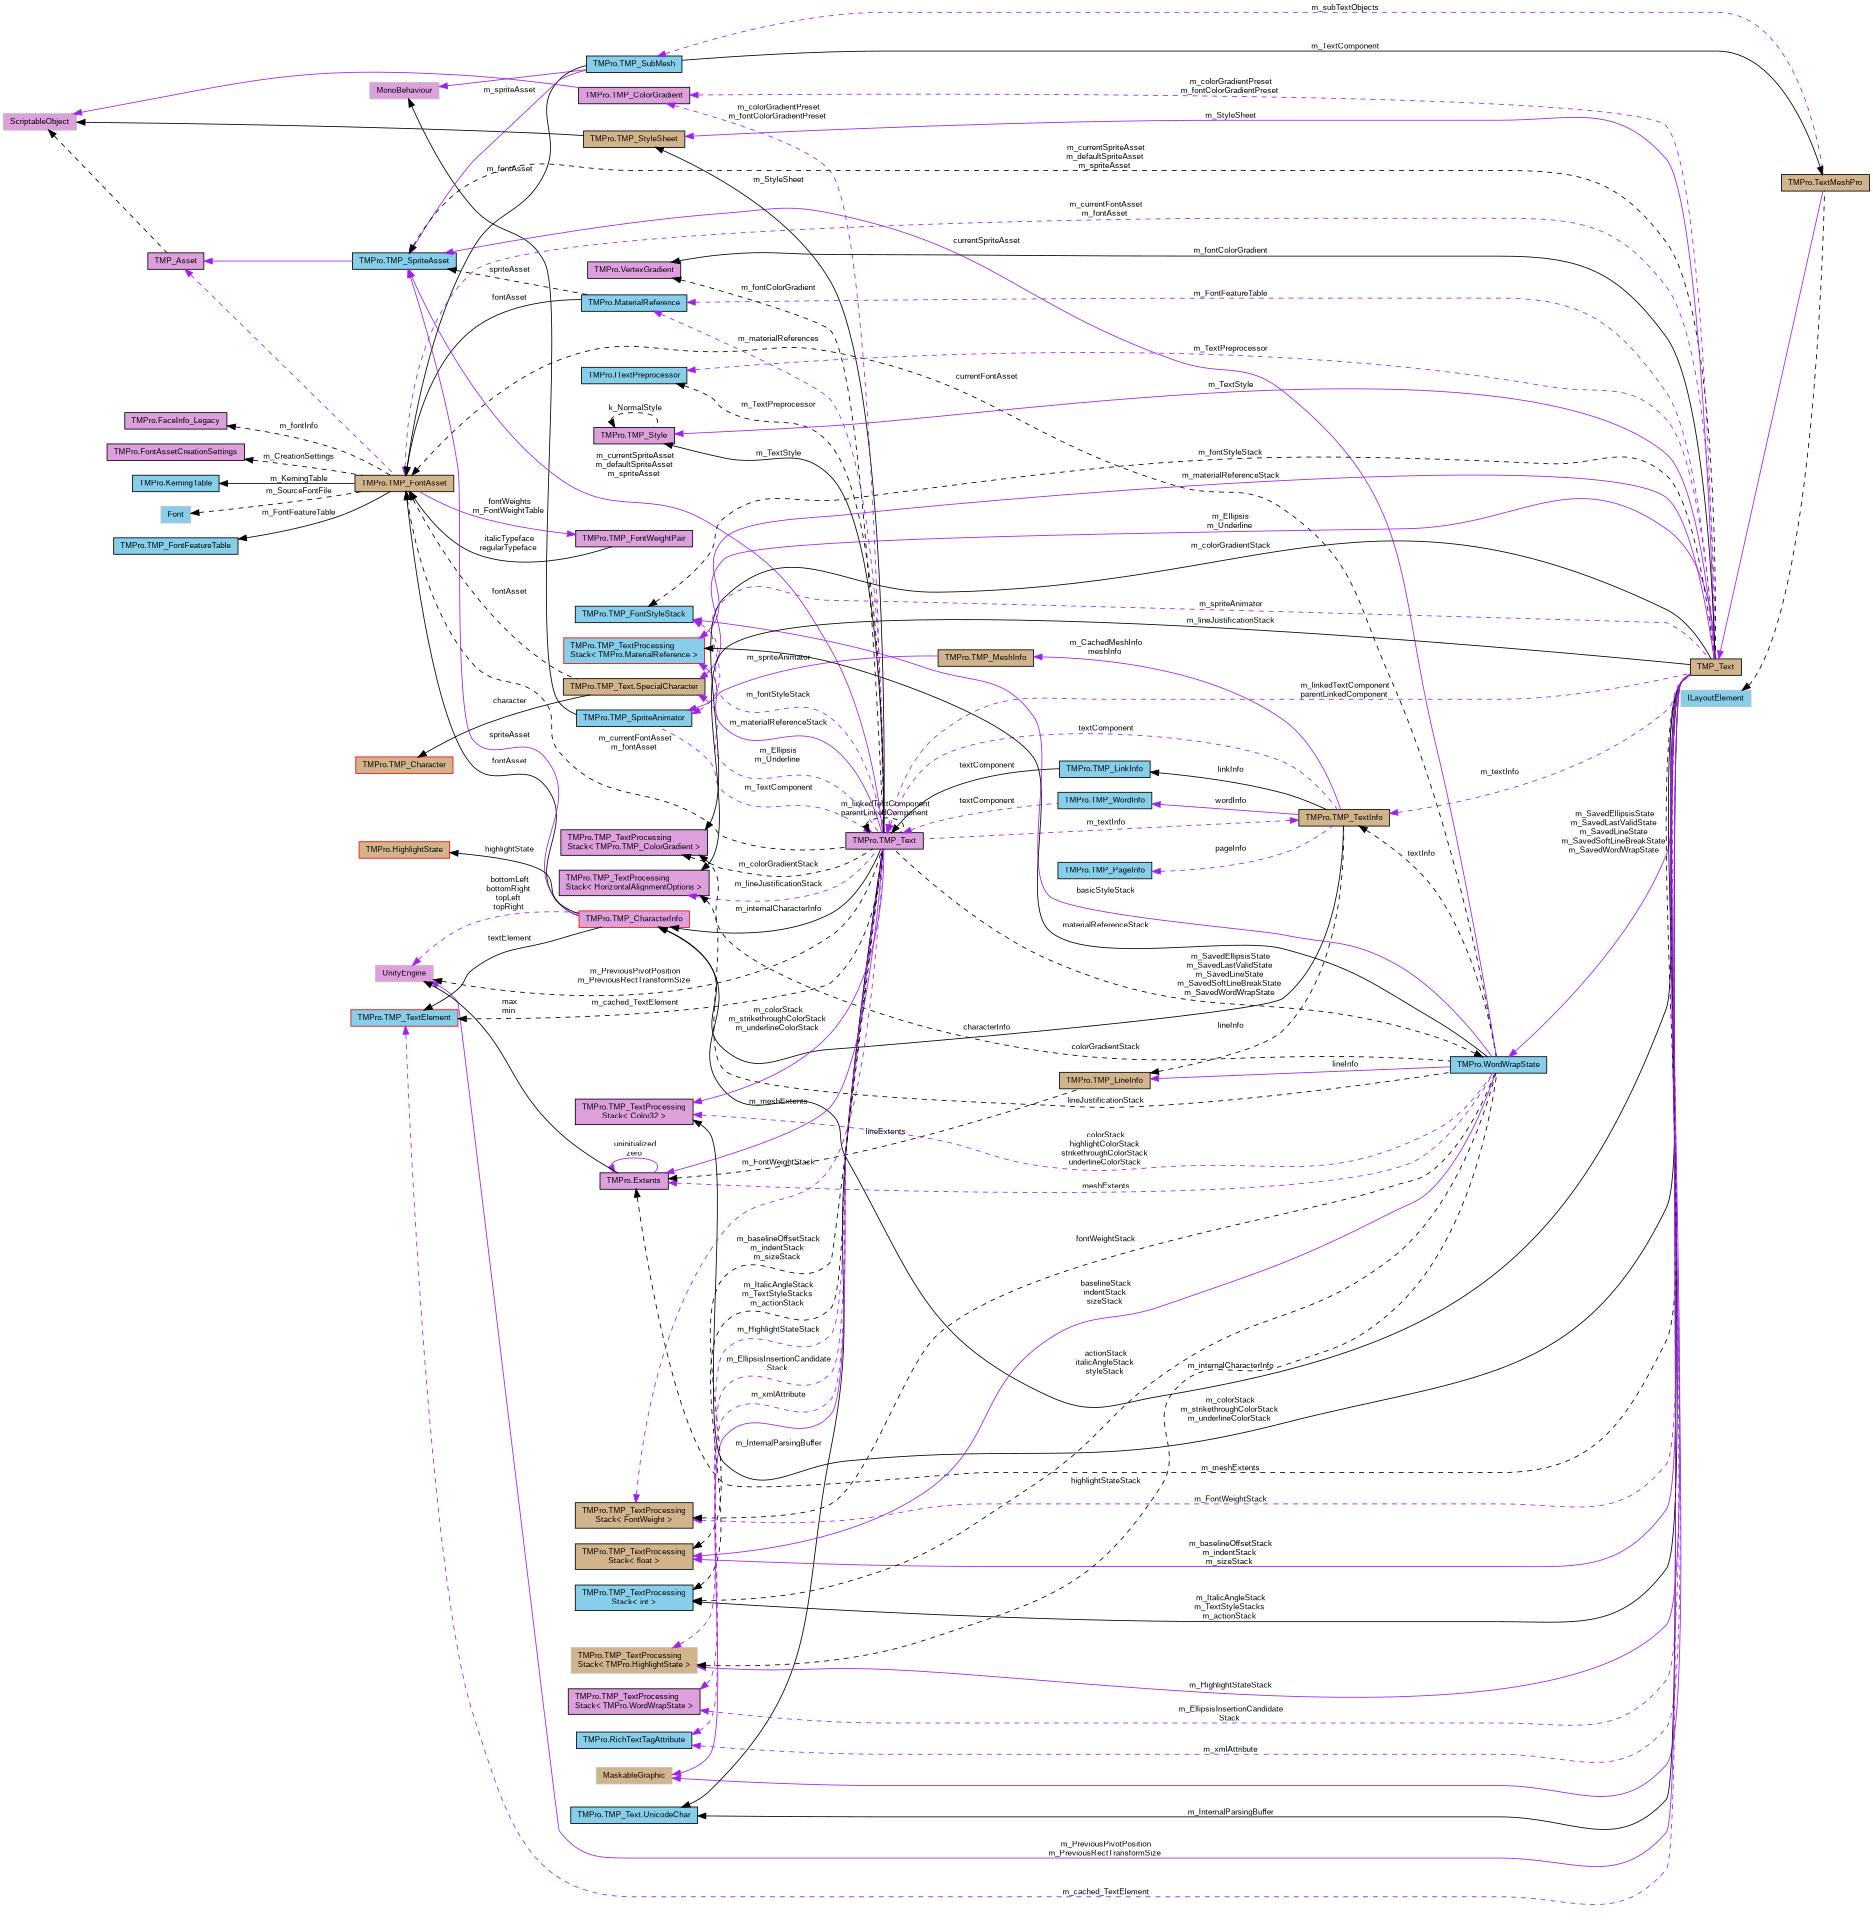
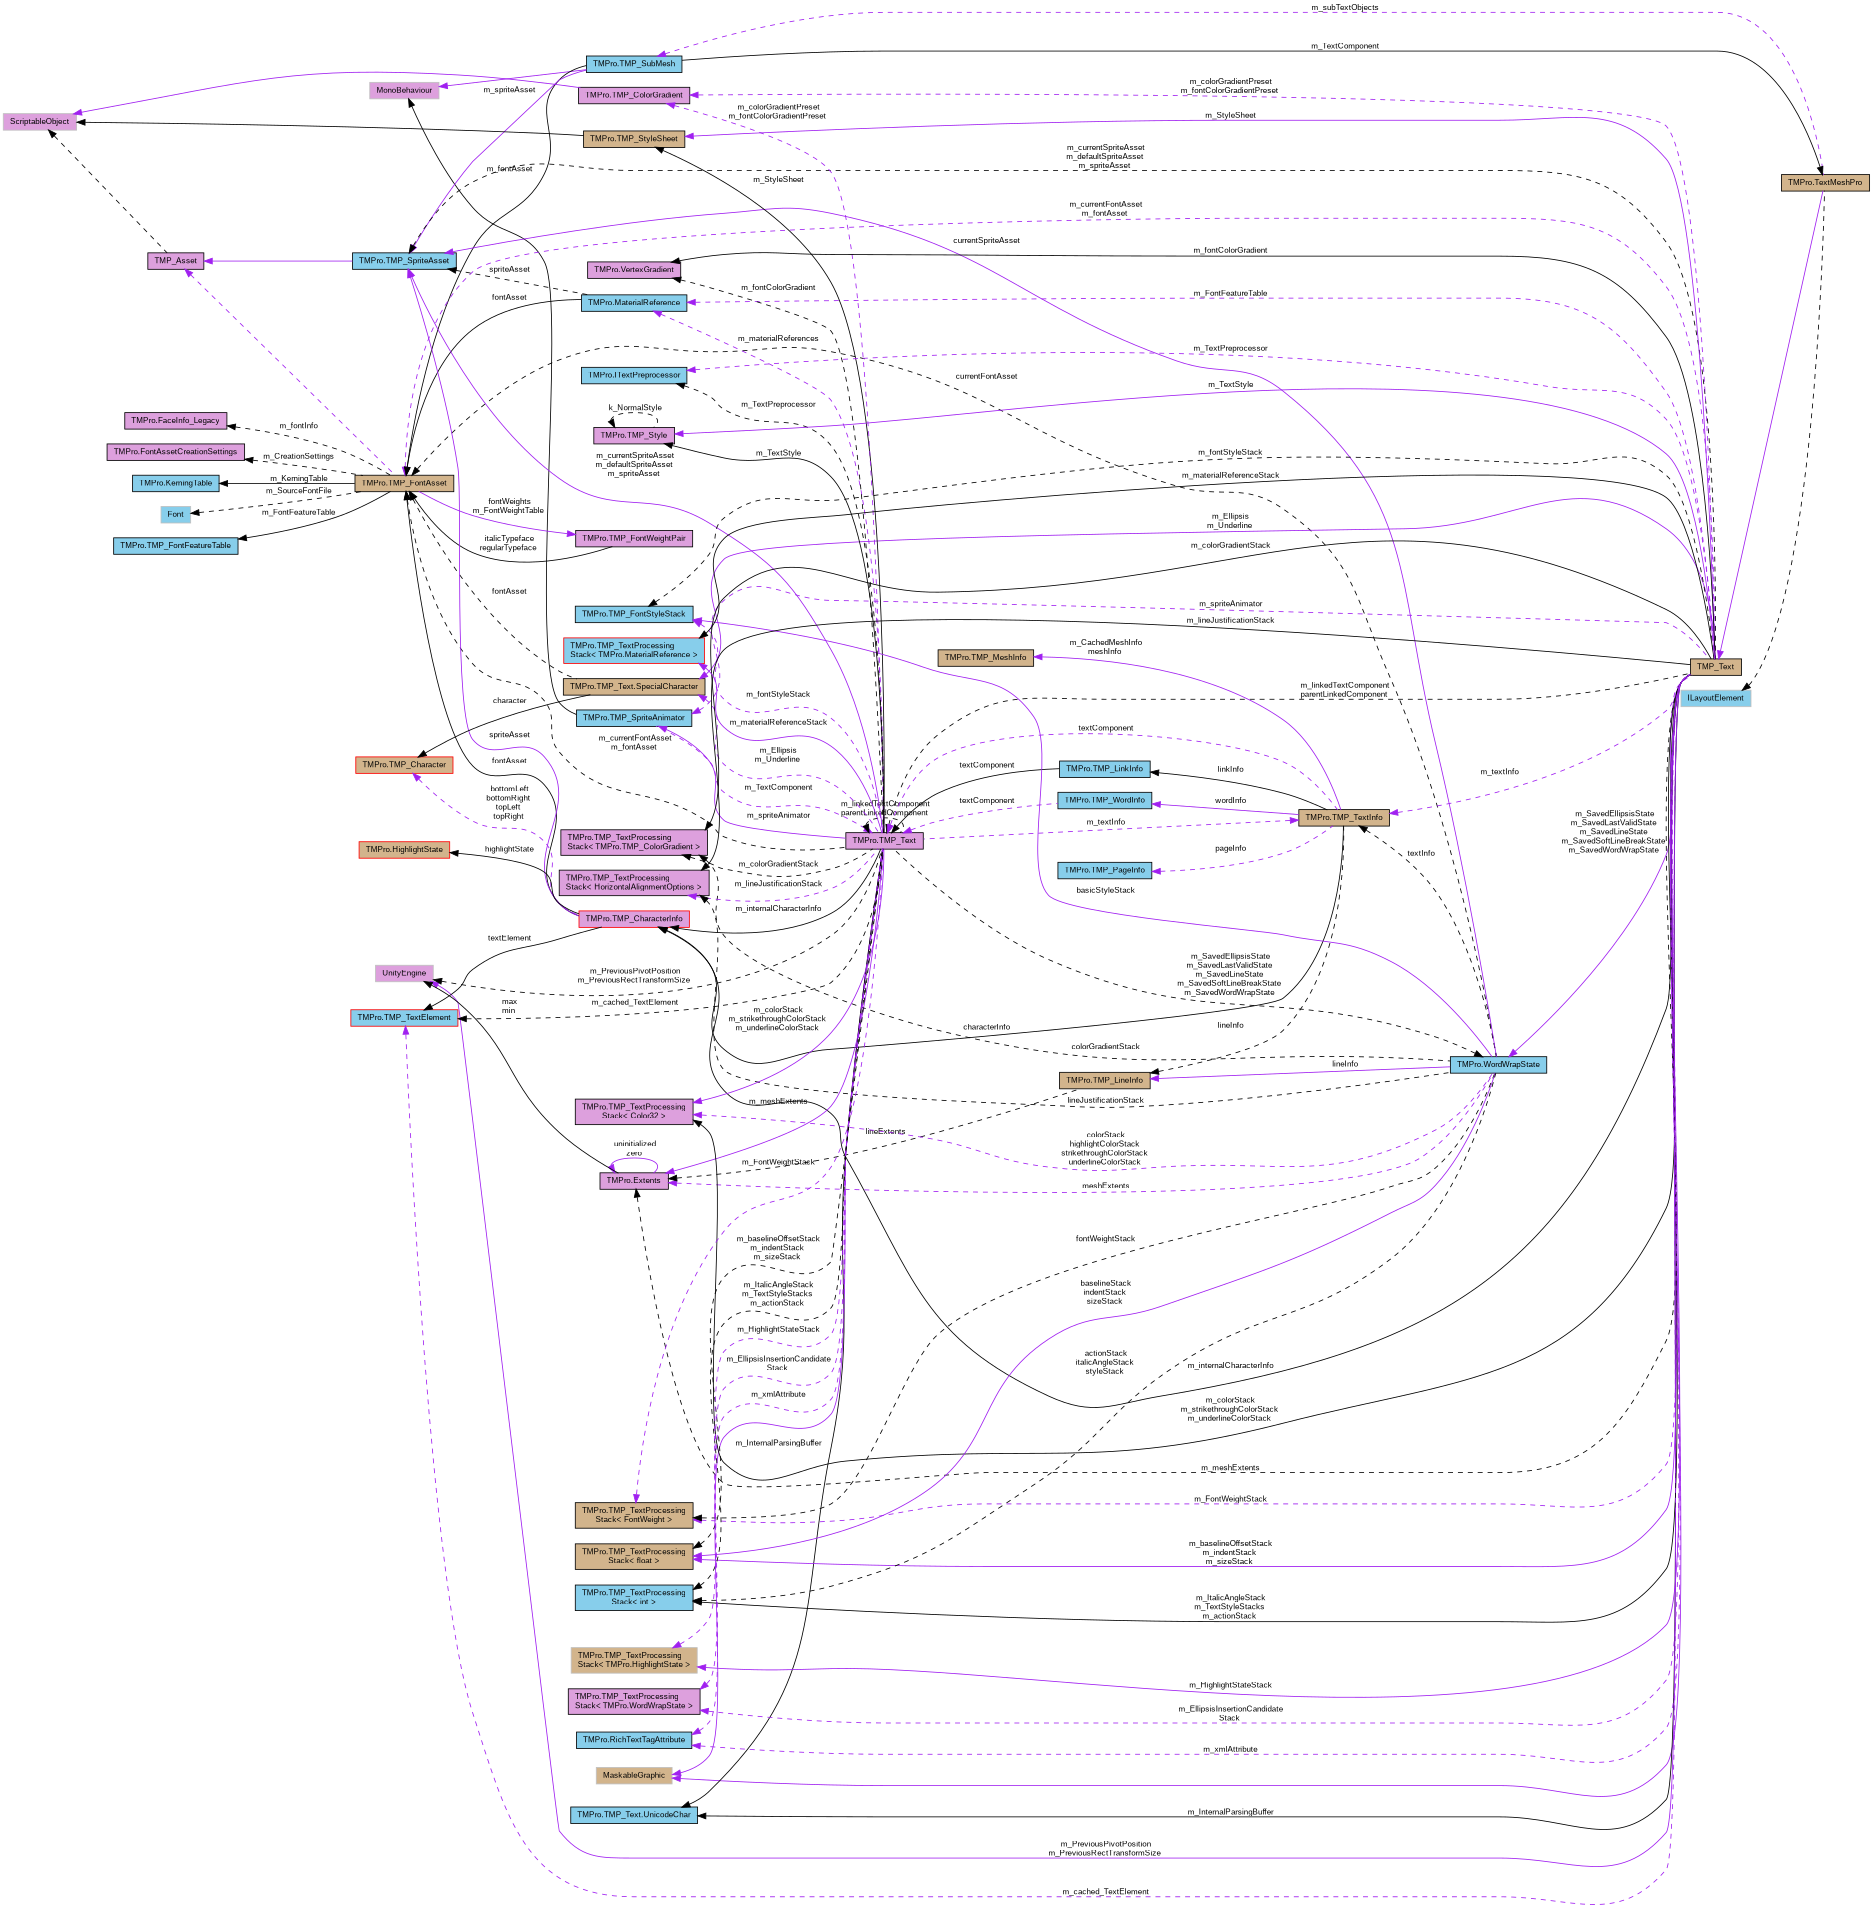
(1228, 484) -> (1228, 484)
(813, 665) -> (727, 822)
(1259, 699) -> (1259, 699)
(1039, 907) -> none
(493, 918) -> (520, 829)
(1164, 1414) -> none
